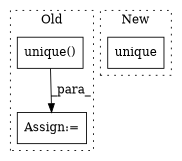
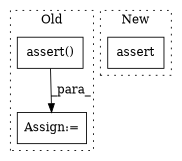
(50, 53) -> (50, 53)
(136, 53) -> (136, 53)
